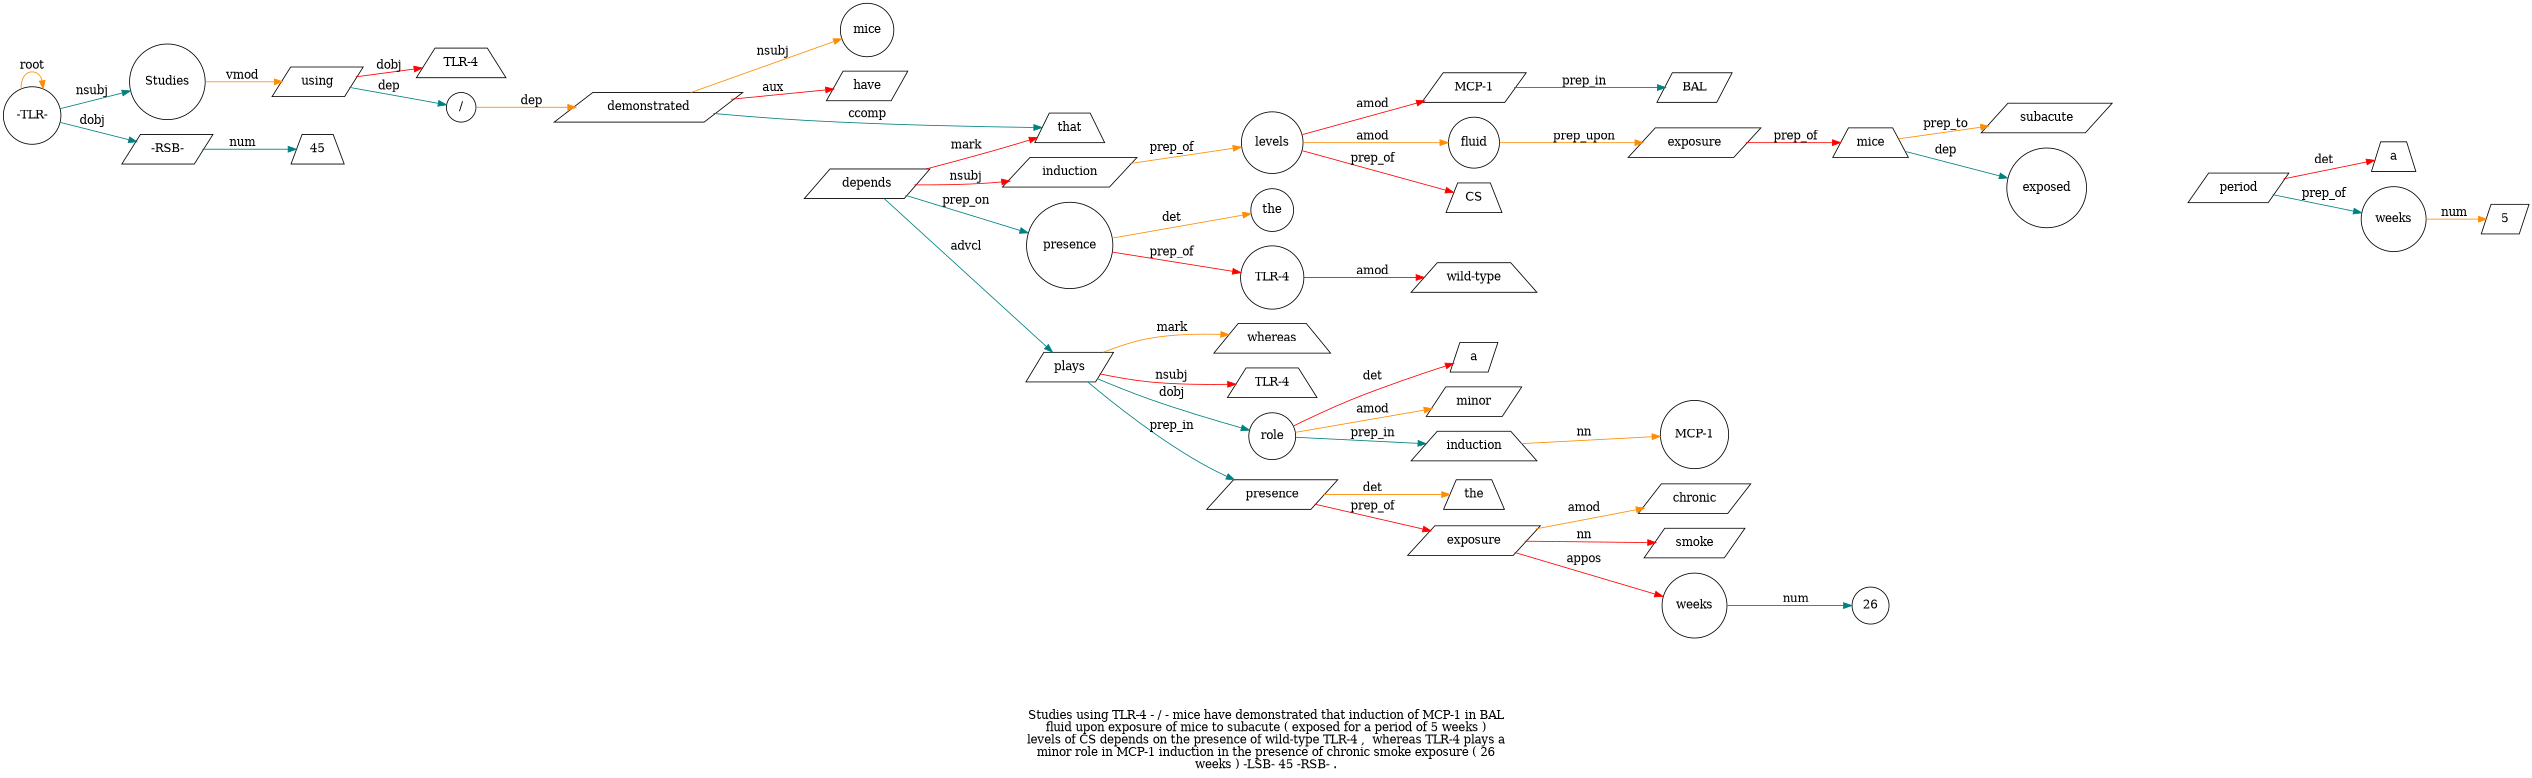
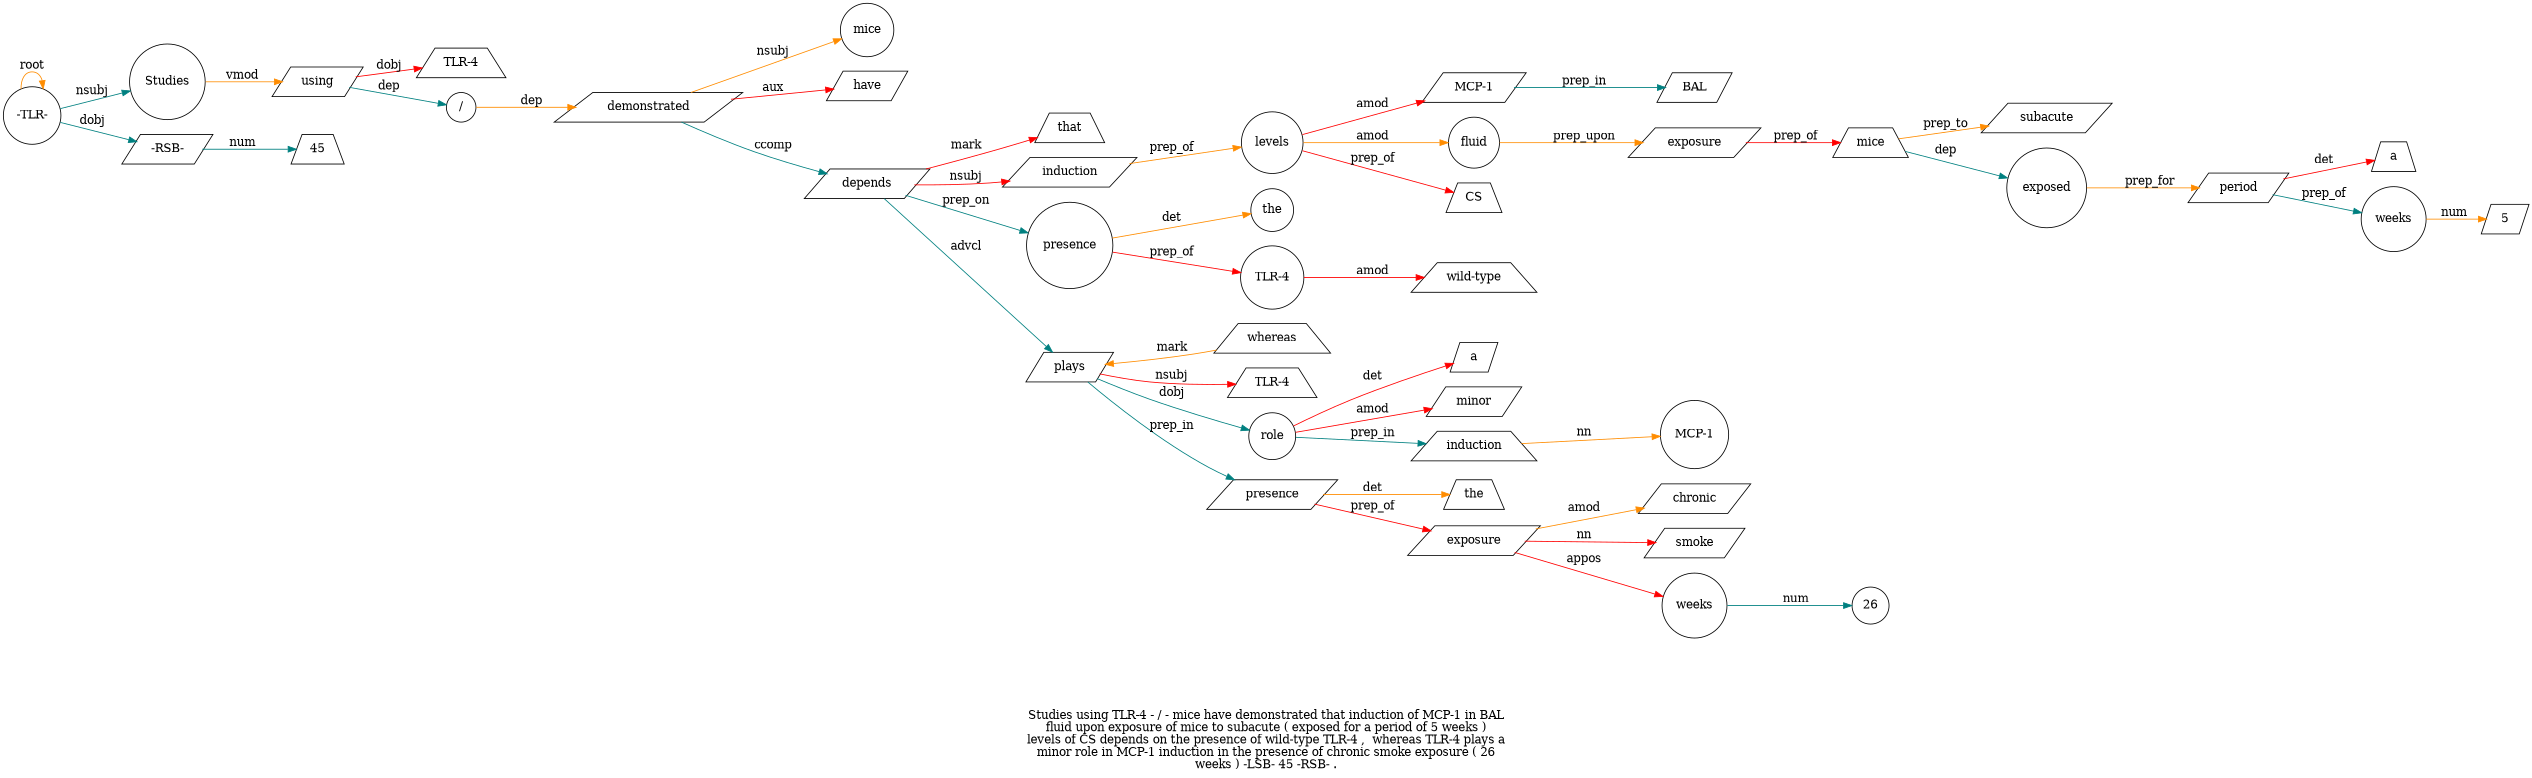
(873, 124) -> (749, 150)
none -> (2139, 188)
(1161, 337) -> (1165, 358)
(1360, 421) -> (1360, 421)
